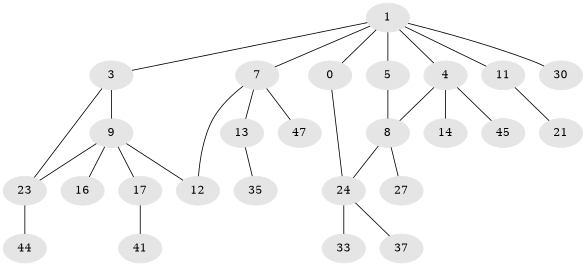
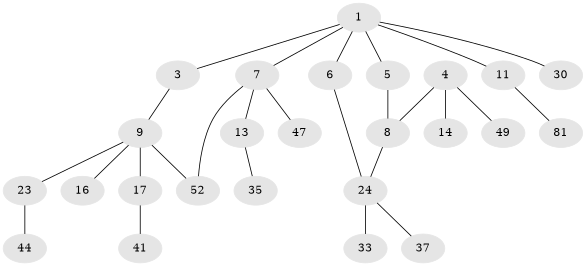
(417, 46) -> none
(330, 75) -> (330, 75)
(68, 133) -> none
(503, 133) -> (503, 133)
(561, 133) -> (561, 133)
(198, 191) -> (198, 191)
(401, 191) -> none
